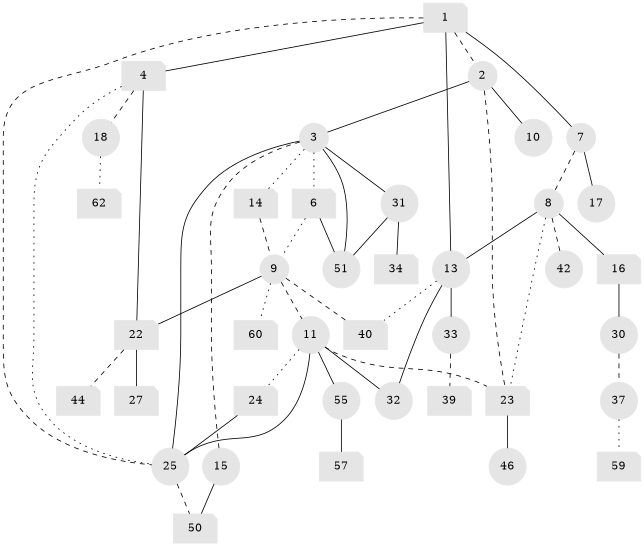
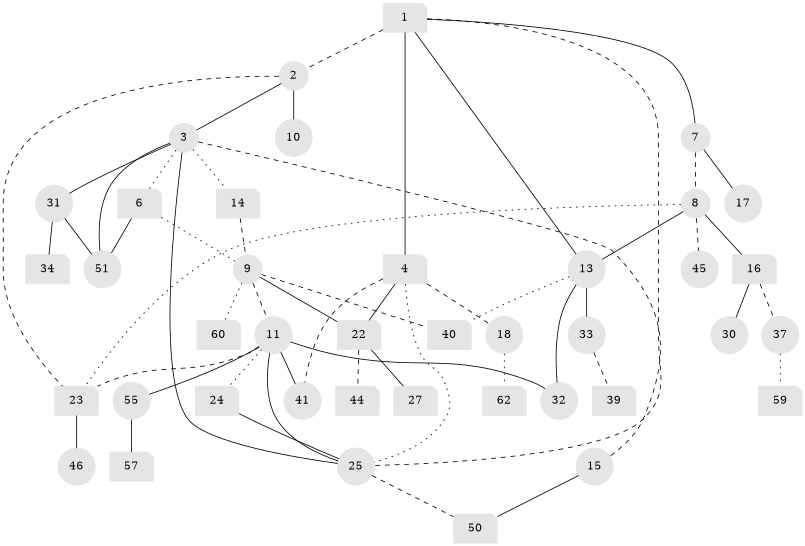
(564, 269) -> (700, 269)
(619, 368) -> (767, 301)
none -> (303, 401)
